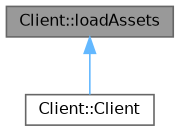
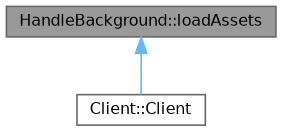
(90, 22) -> (141, 22)
